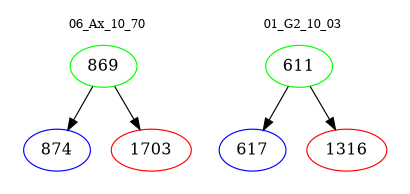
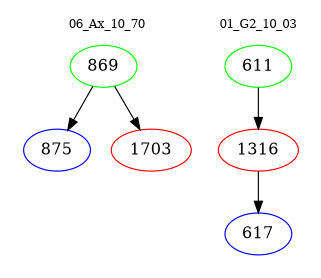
(279, 103) -> (258, 186)
(57, 150) -> (57, 150)
